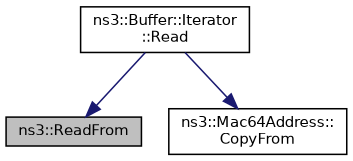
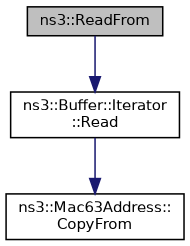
(121, 79) -> (95, 56)
(258, 132) -> (95, 217)
